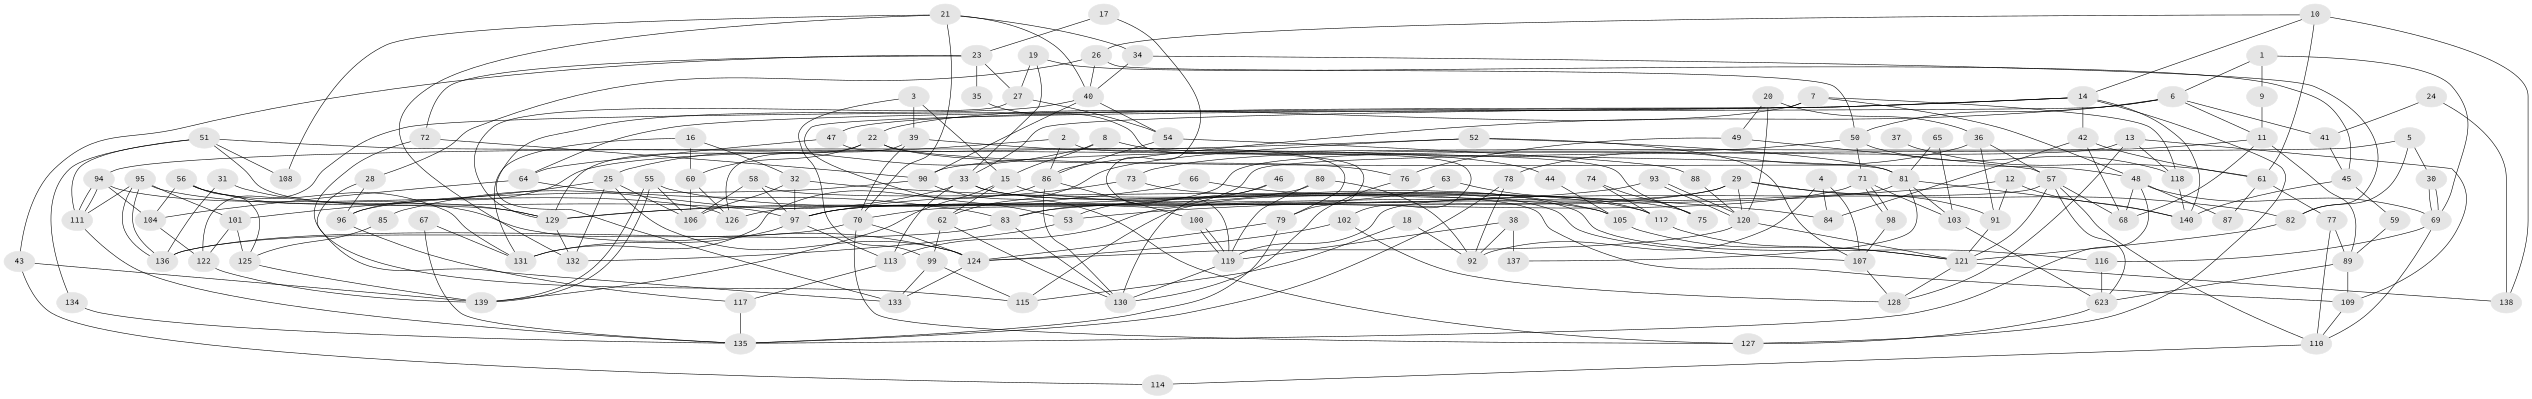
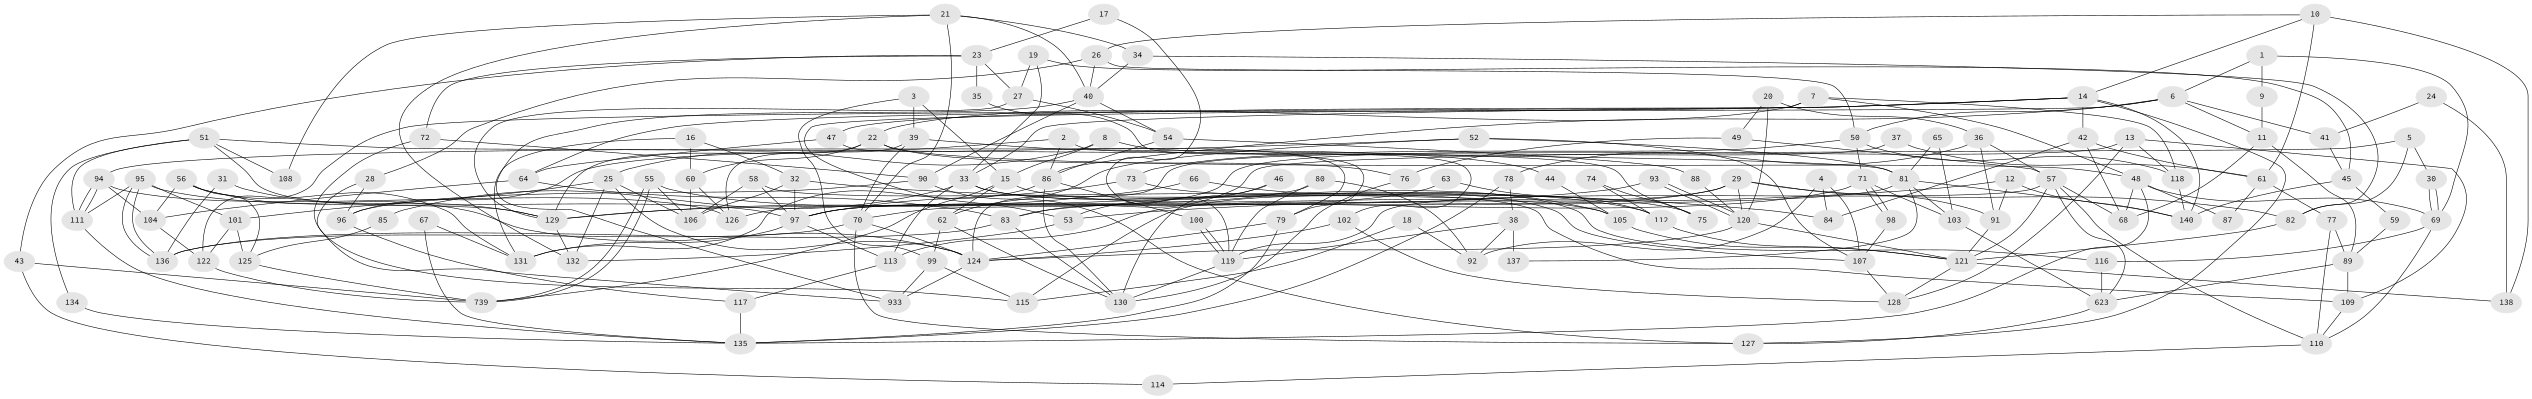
(1590, 150) -> none
none -> (1169, 171)
(1489, 220) -> (1511, 200)
(481, 303) -> (481, 303)
(895, 303) -> (895, 303)
